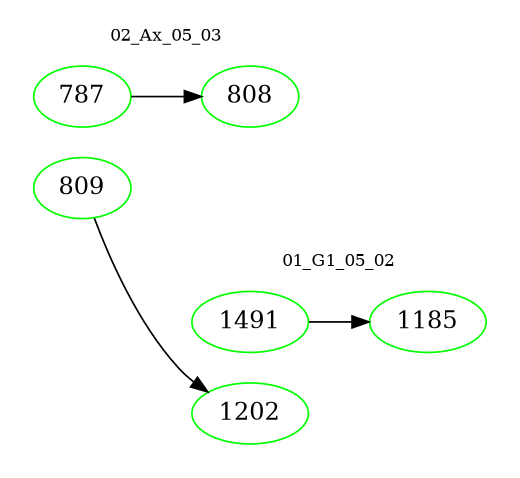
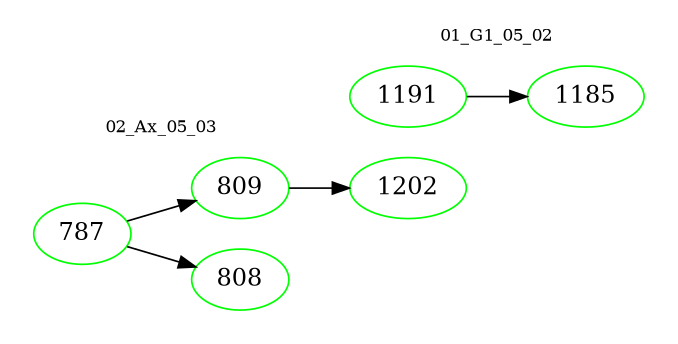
none -> (153, 213)
(250, 322) -> (408, 97)
